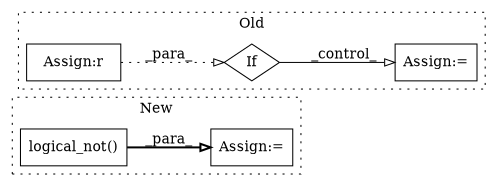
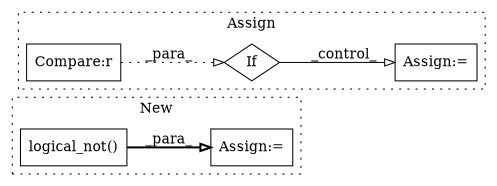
(252, 24) -> (252, 24)
(74, 62) -> (74, 62)
